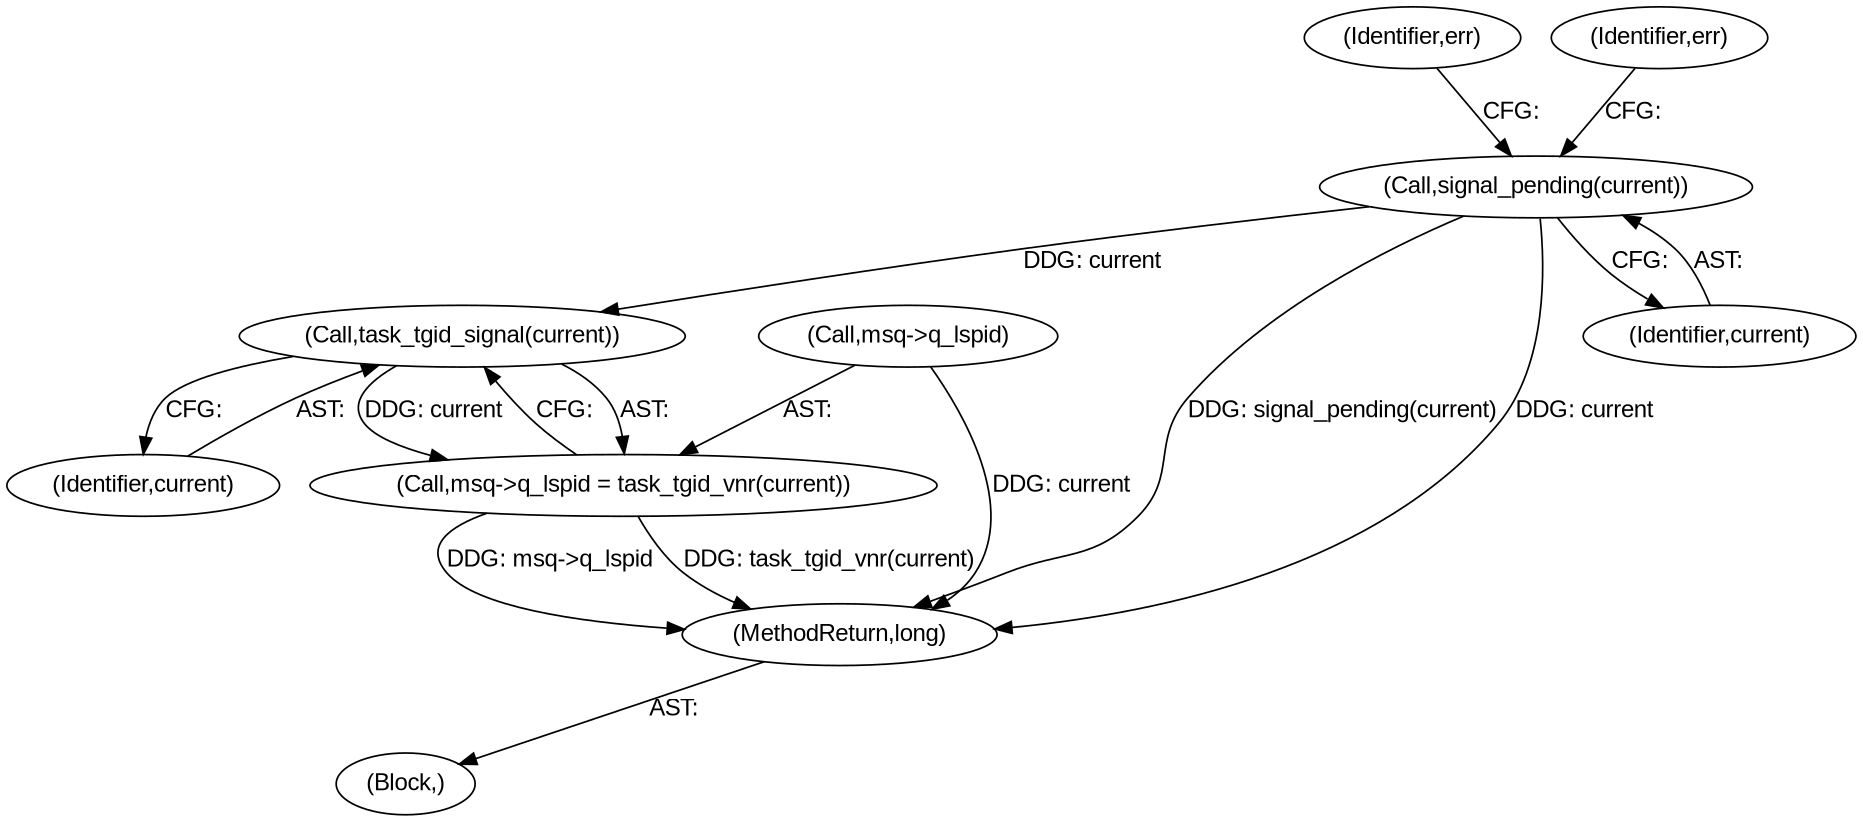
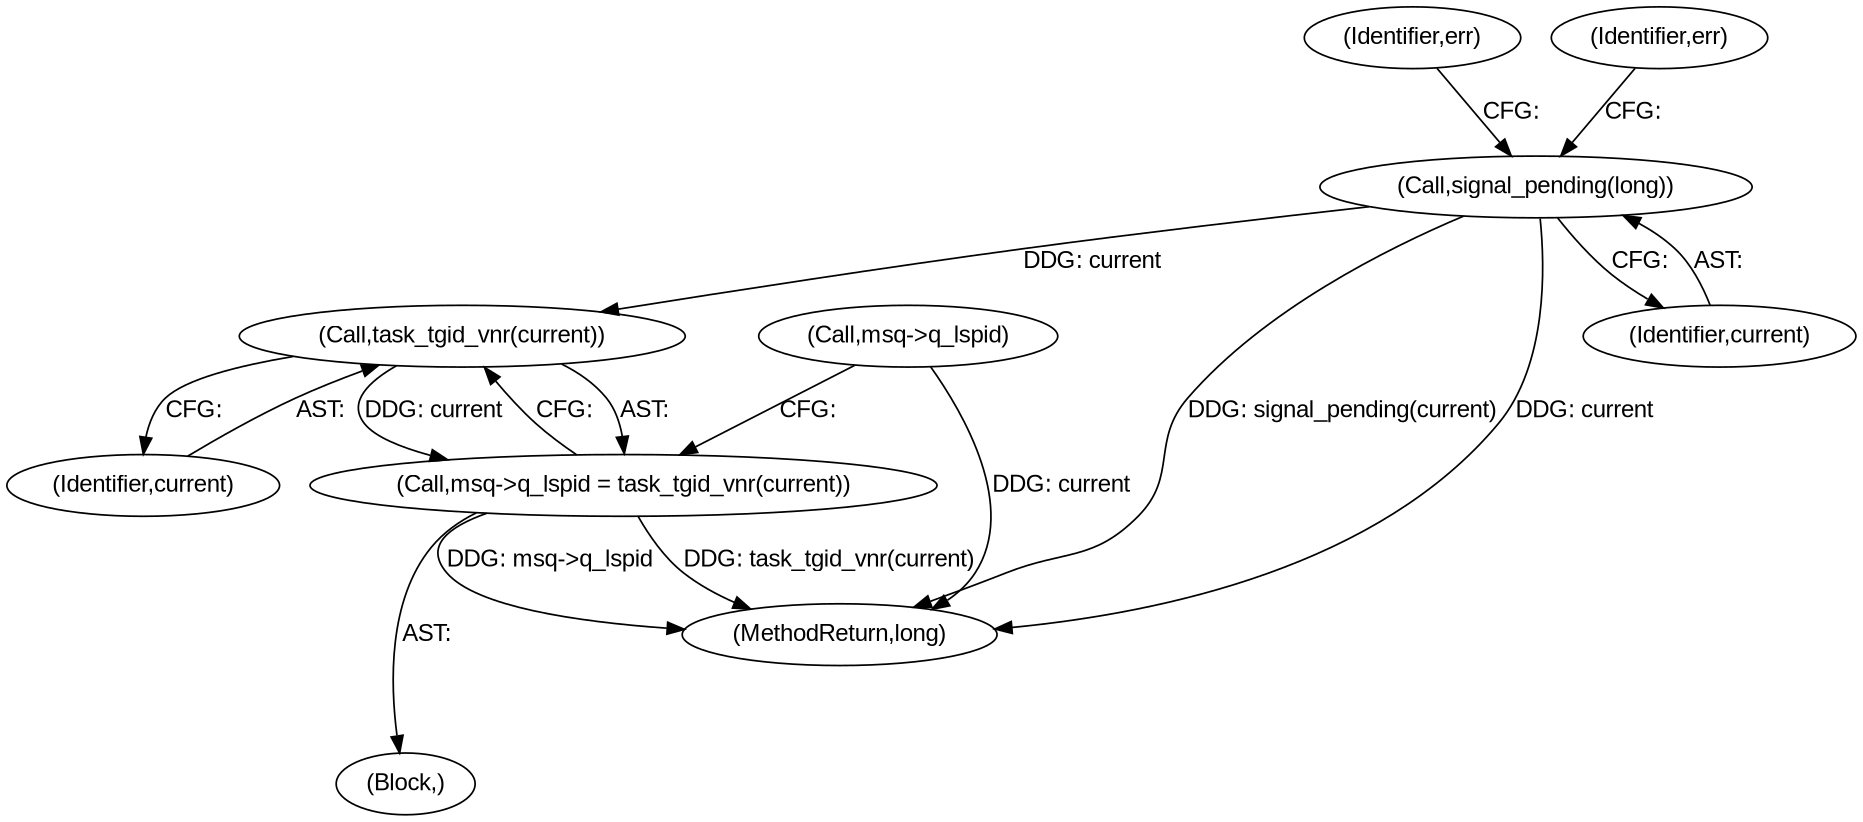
(1536, 187) -> (1536, 187)
(462, 336) -> (462, 336)
(811, 411) -> (811, 411)
(620, 710) -> (402, 610)
